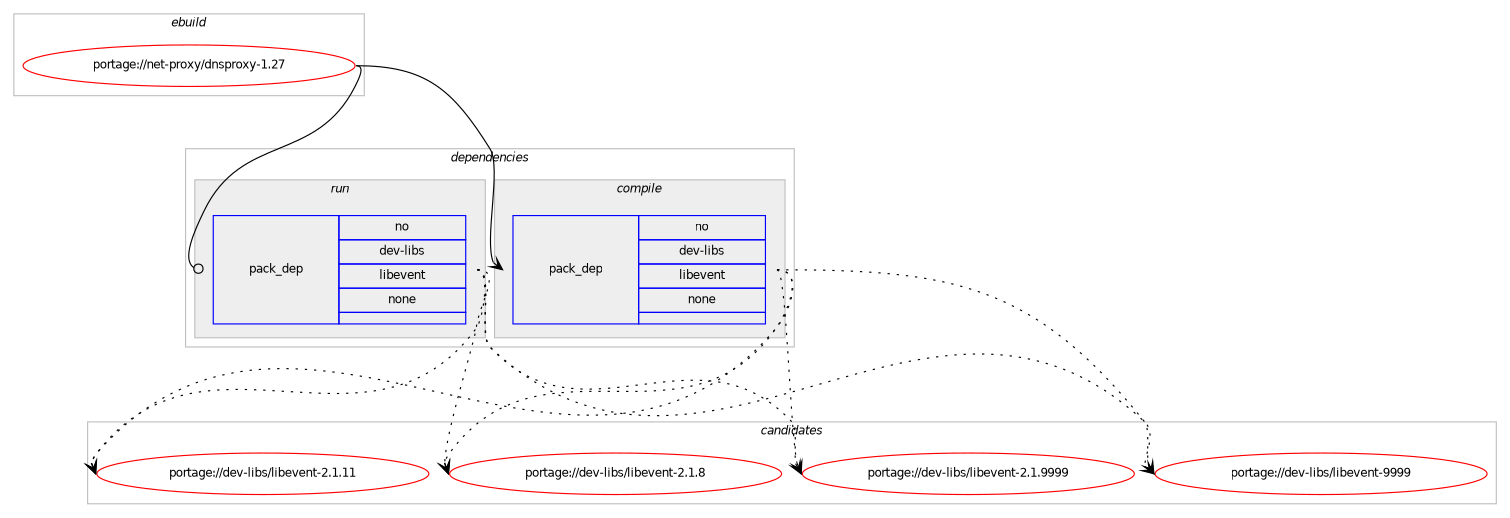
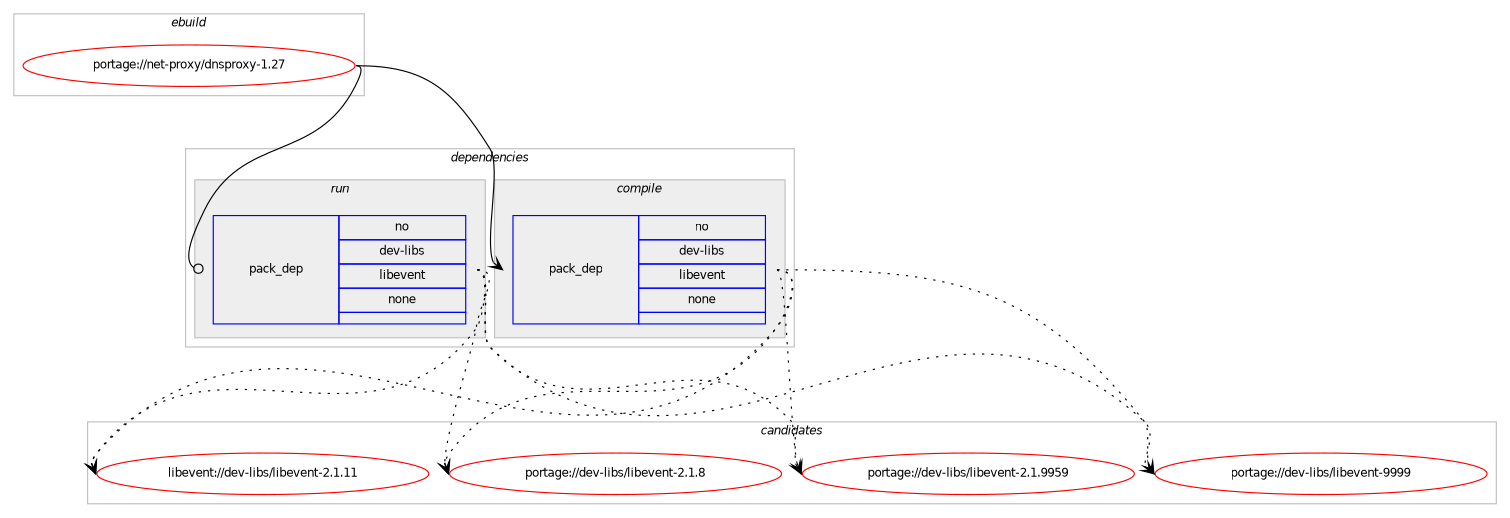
(263, 474) -> (263, 474)
(968, 474) -> (968, 474)
